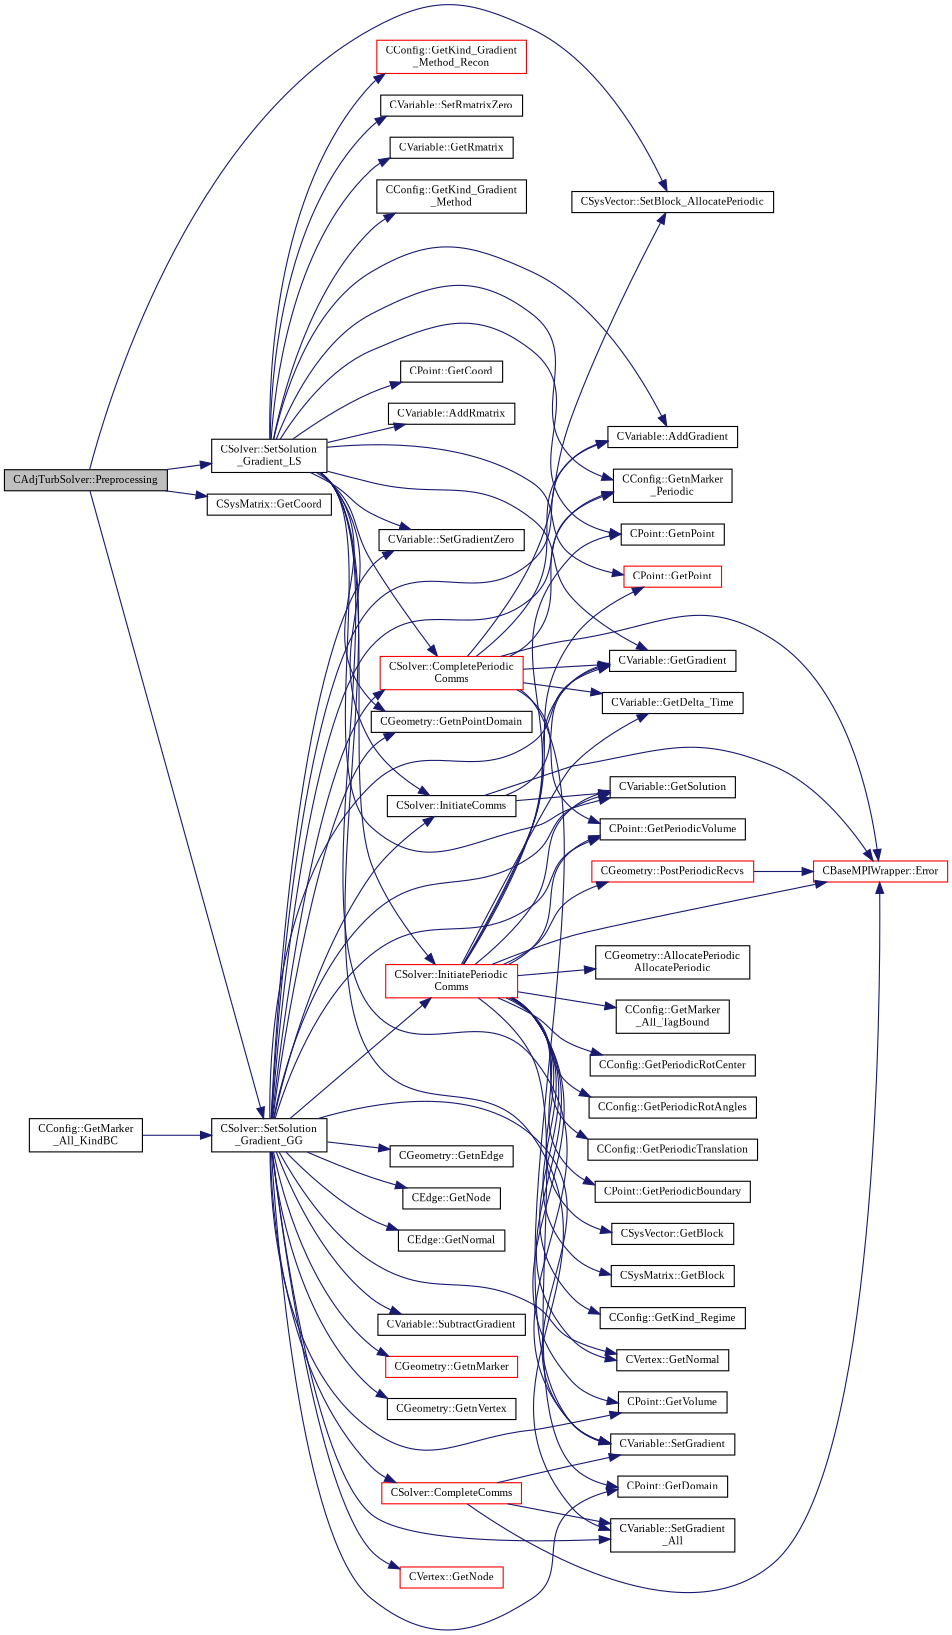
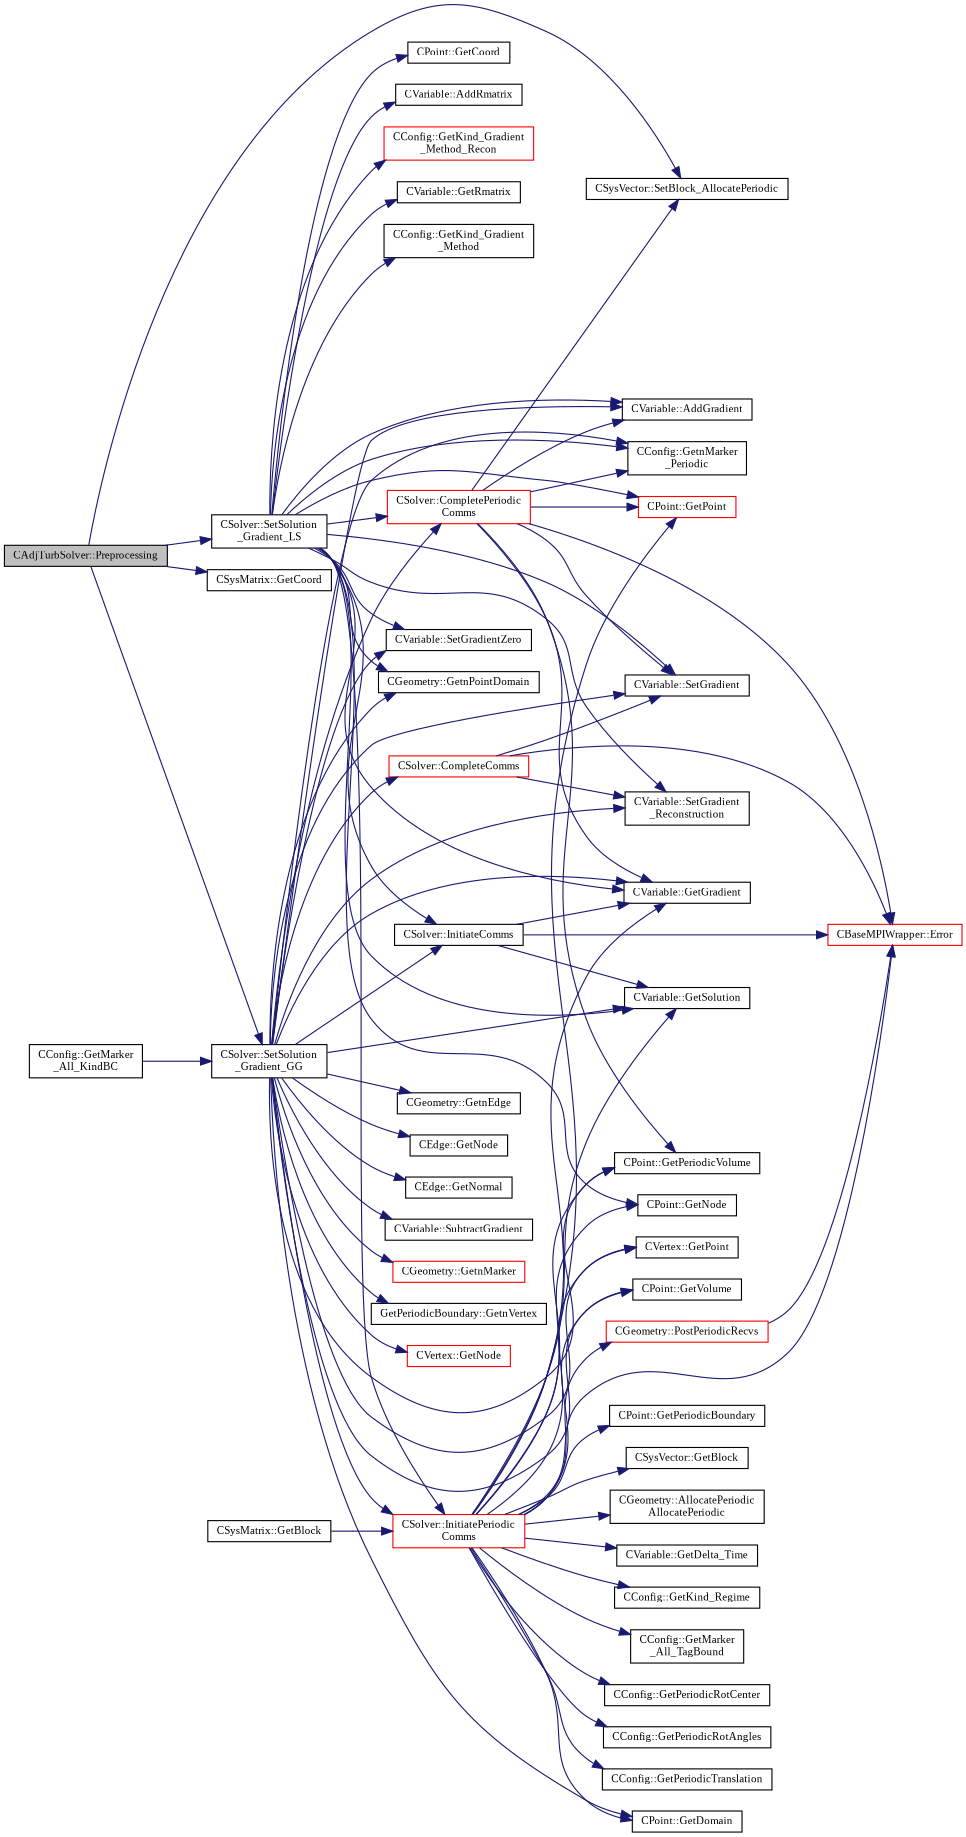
(452, 106) -> none
(673, 535) -> (687, 1205)
(574, 690) -> (579, 507)
(549, 1139) -> (351, 1531)
(673, 1360) -> (687, 1247)
(452, 1409) -> (459, 1314)
(673, 1535) -> (687, 809)
